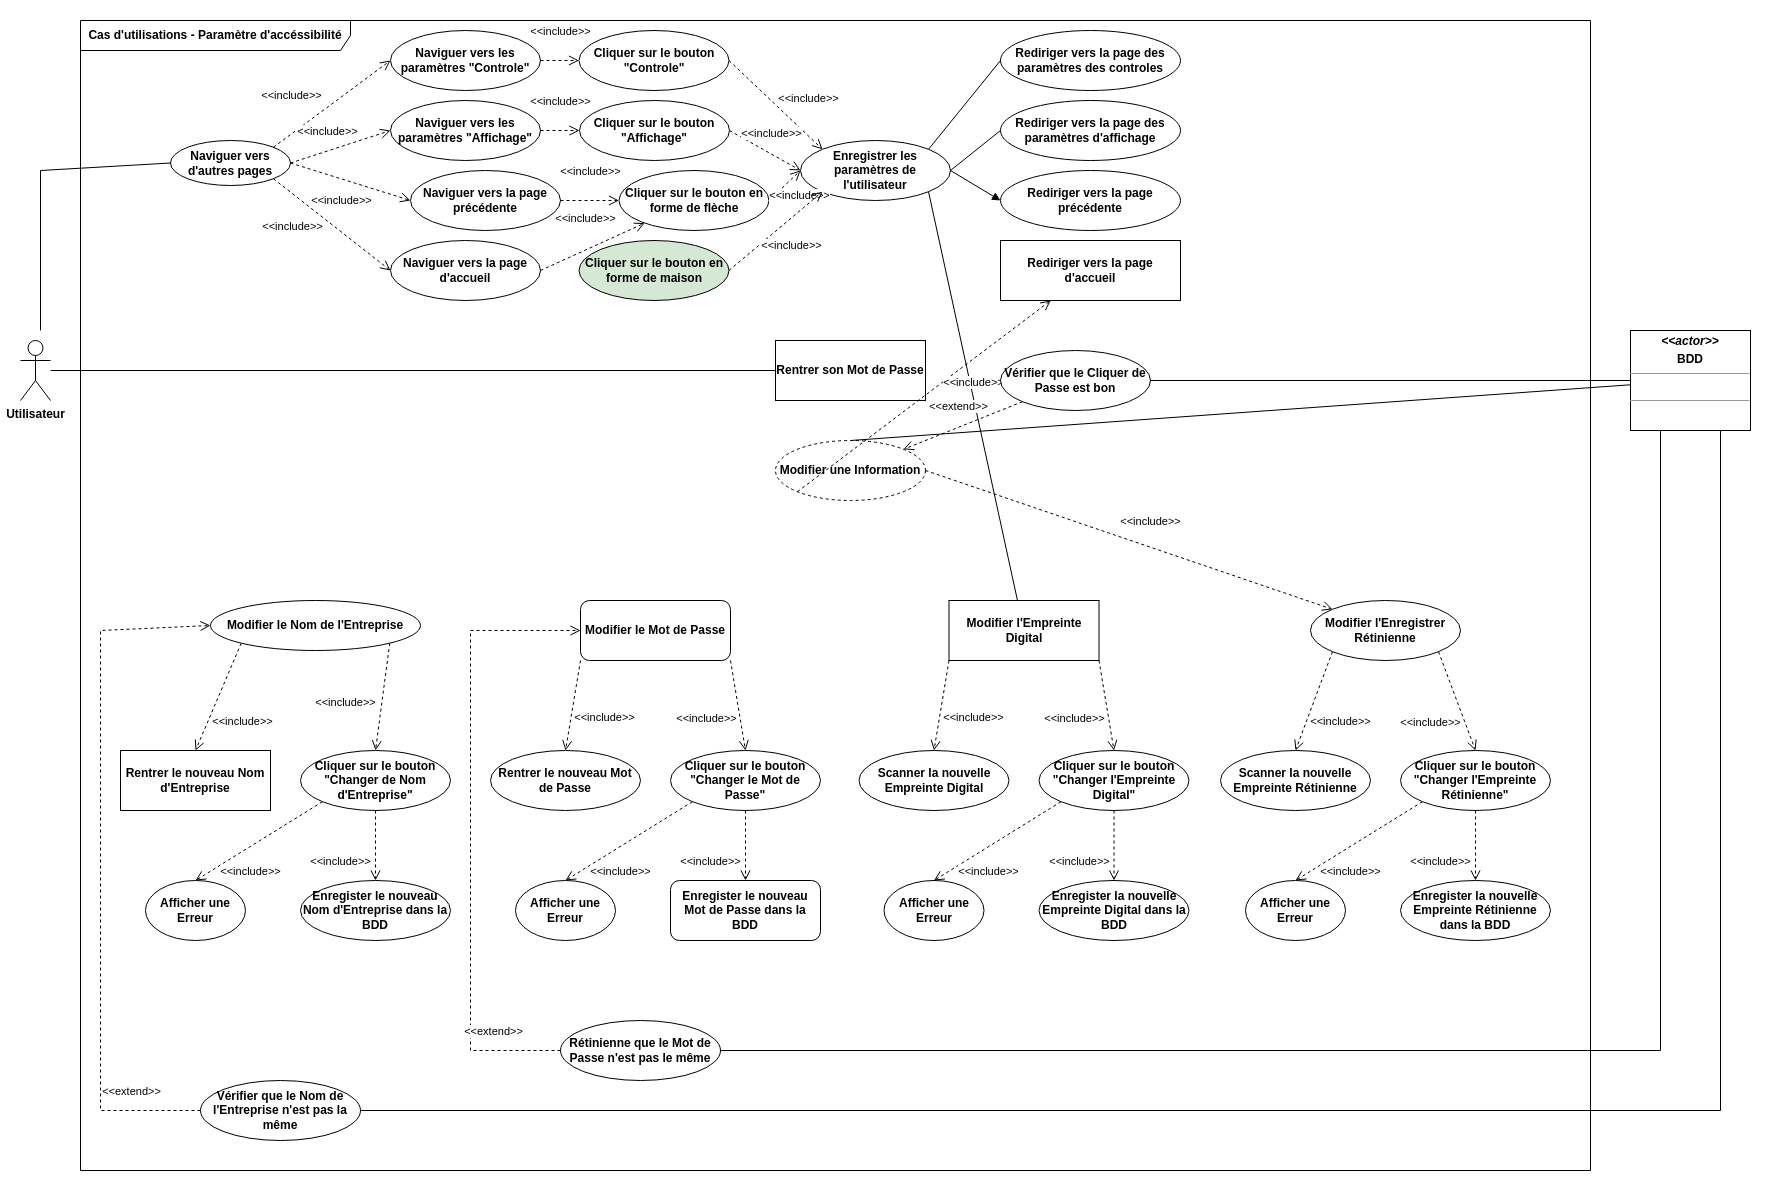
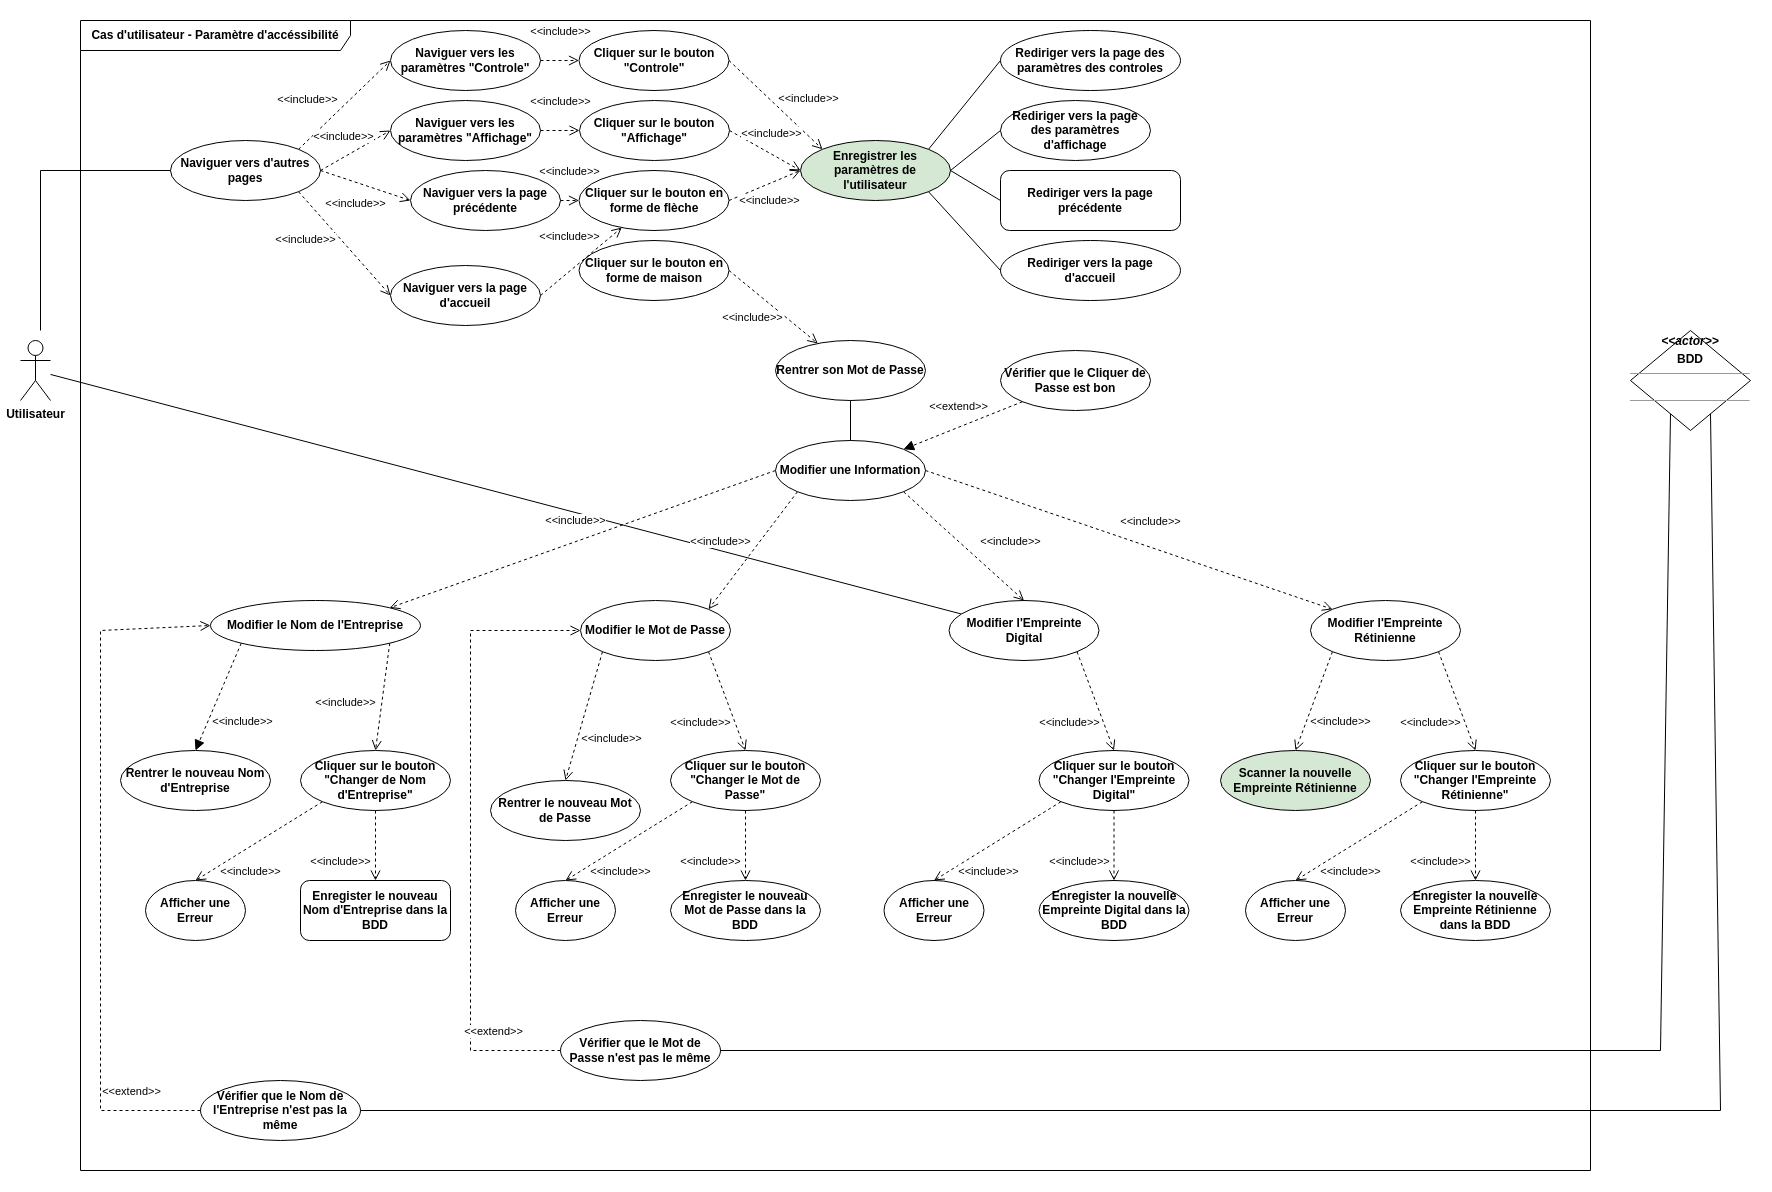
(216, 36) -> (216, 36)
(1091, 131) -> (1076, 131)
(231, 163) -> (246, 171)
(876, 171) -> (876, 171)
(992, 195) -> (995, 197)
(694, 201) -> (654, 201)
(1091, 201) -> (1091, 201)
(775, 232) -> (773, 306)
(466, 271) -> (466, 296)
(654, 271) -> (654, 271)
(1091, 271) -> (1091, 271)
(951, 296) -> (965, 231)
(413, 371) -> (505, 494)
(851, 371) -> (851, 371)
(1391, 381) -> none
(1691, 381) -> (1691, 381)
(923, 397) -> (754, 549)
(1250, 412) -> (851, 421)
(910, 447) -> (914, 445)
(851, 471) -> (851, 471)
none -> (584, 539)
none -> (963, 545)
(656, 631) -> (656, 631)
(1024, 631) -> (1024, 631)
(1386, 631) -> (1386, 631)
(942, 704) -> none
(198, 744) -> (200, 740)
(196, 781) -> (196, 781)
(566, 781) -> (566, 811)
(934, 781) -> none
(1296, 781) -> (1296, 781)
(376, 911) -> (376, 911)
(746, 911) -> (746, 911)
(641, 1051) -> (641, 1051)
